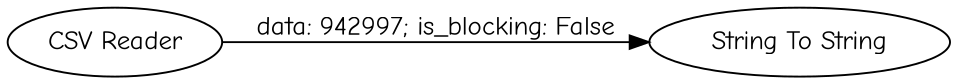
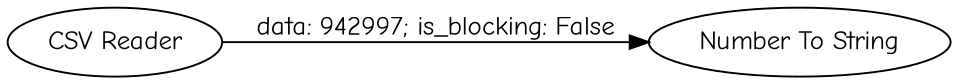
(800, 42) -> (800, 42)
